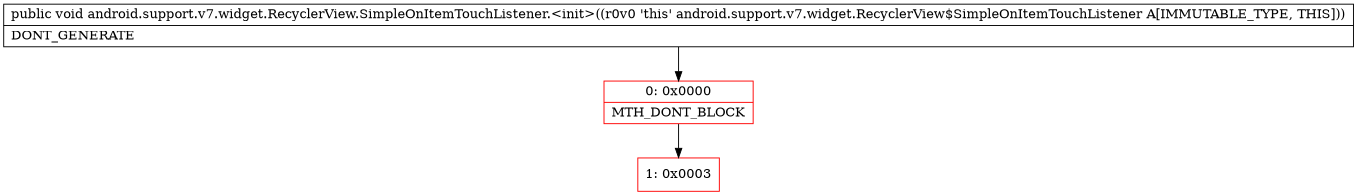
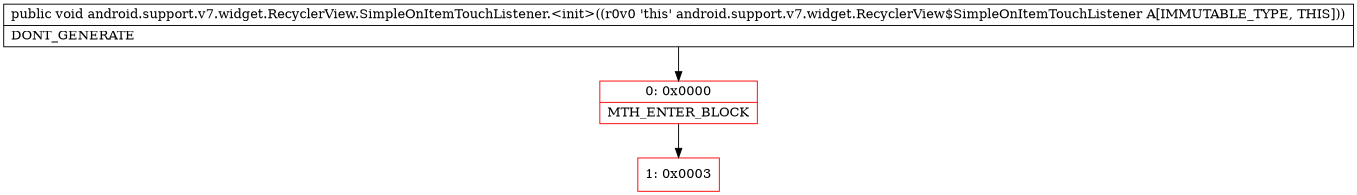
(679, 113) -> (679, 113)
